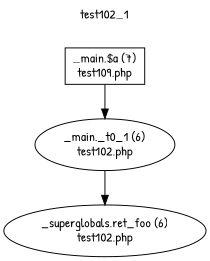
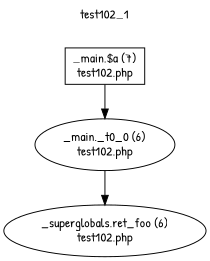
(105, 66) -> (105, 66)
(105, 145) -> (105, 145)
